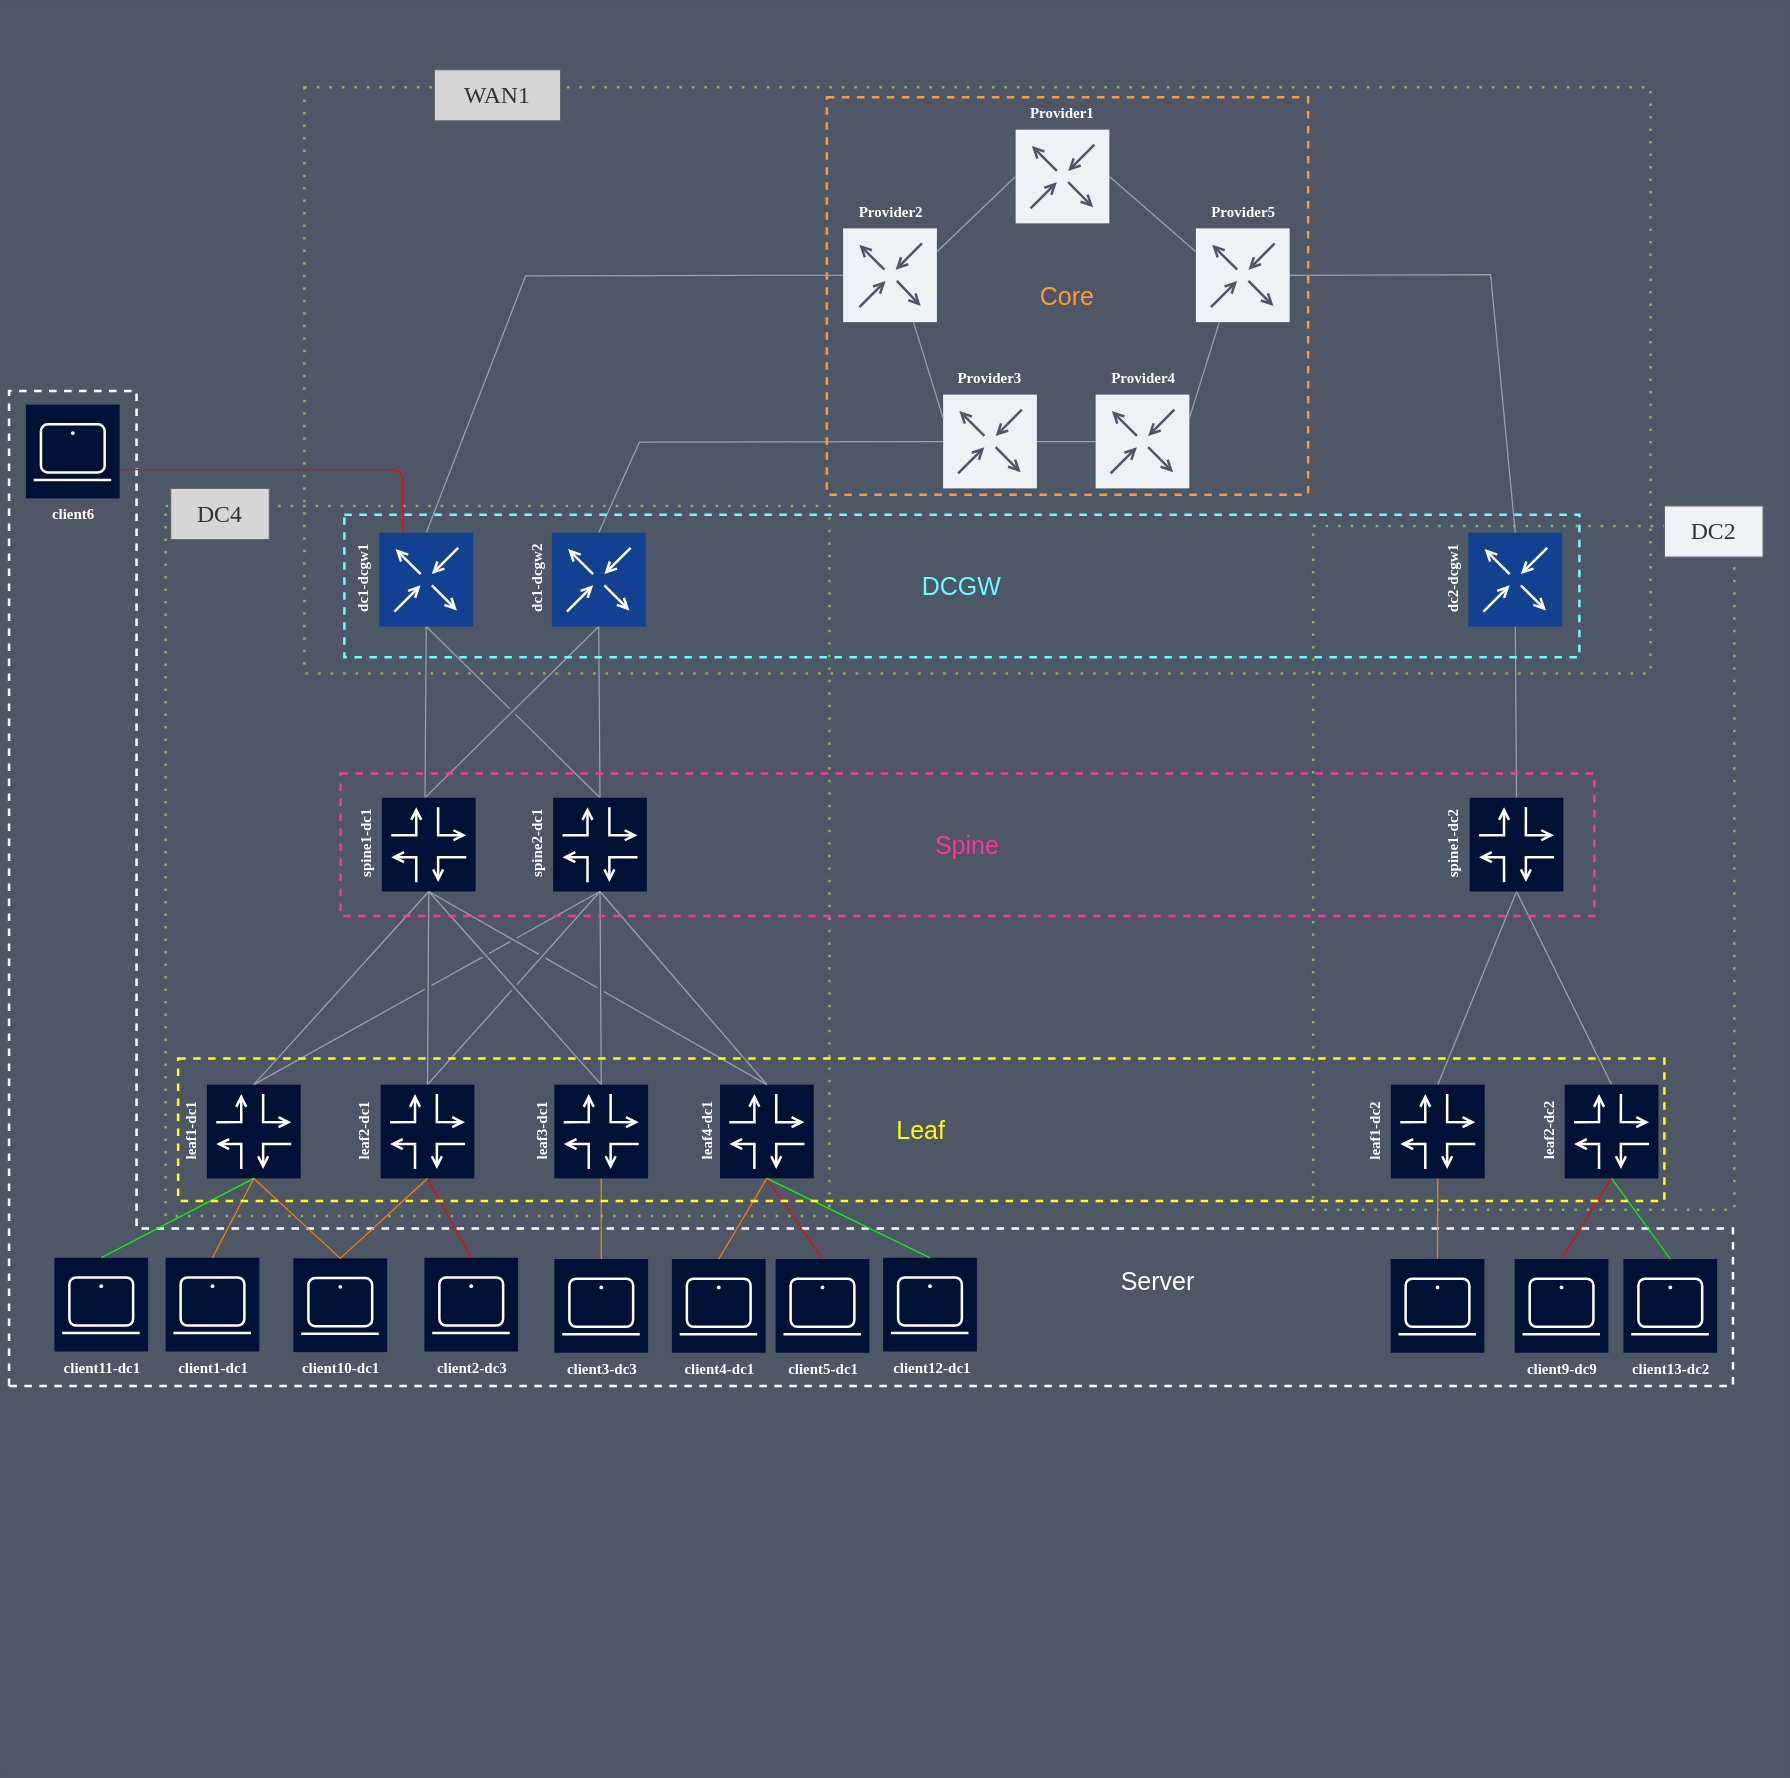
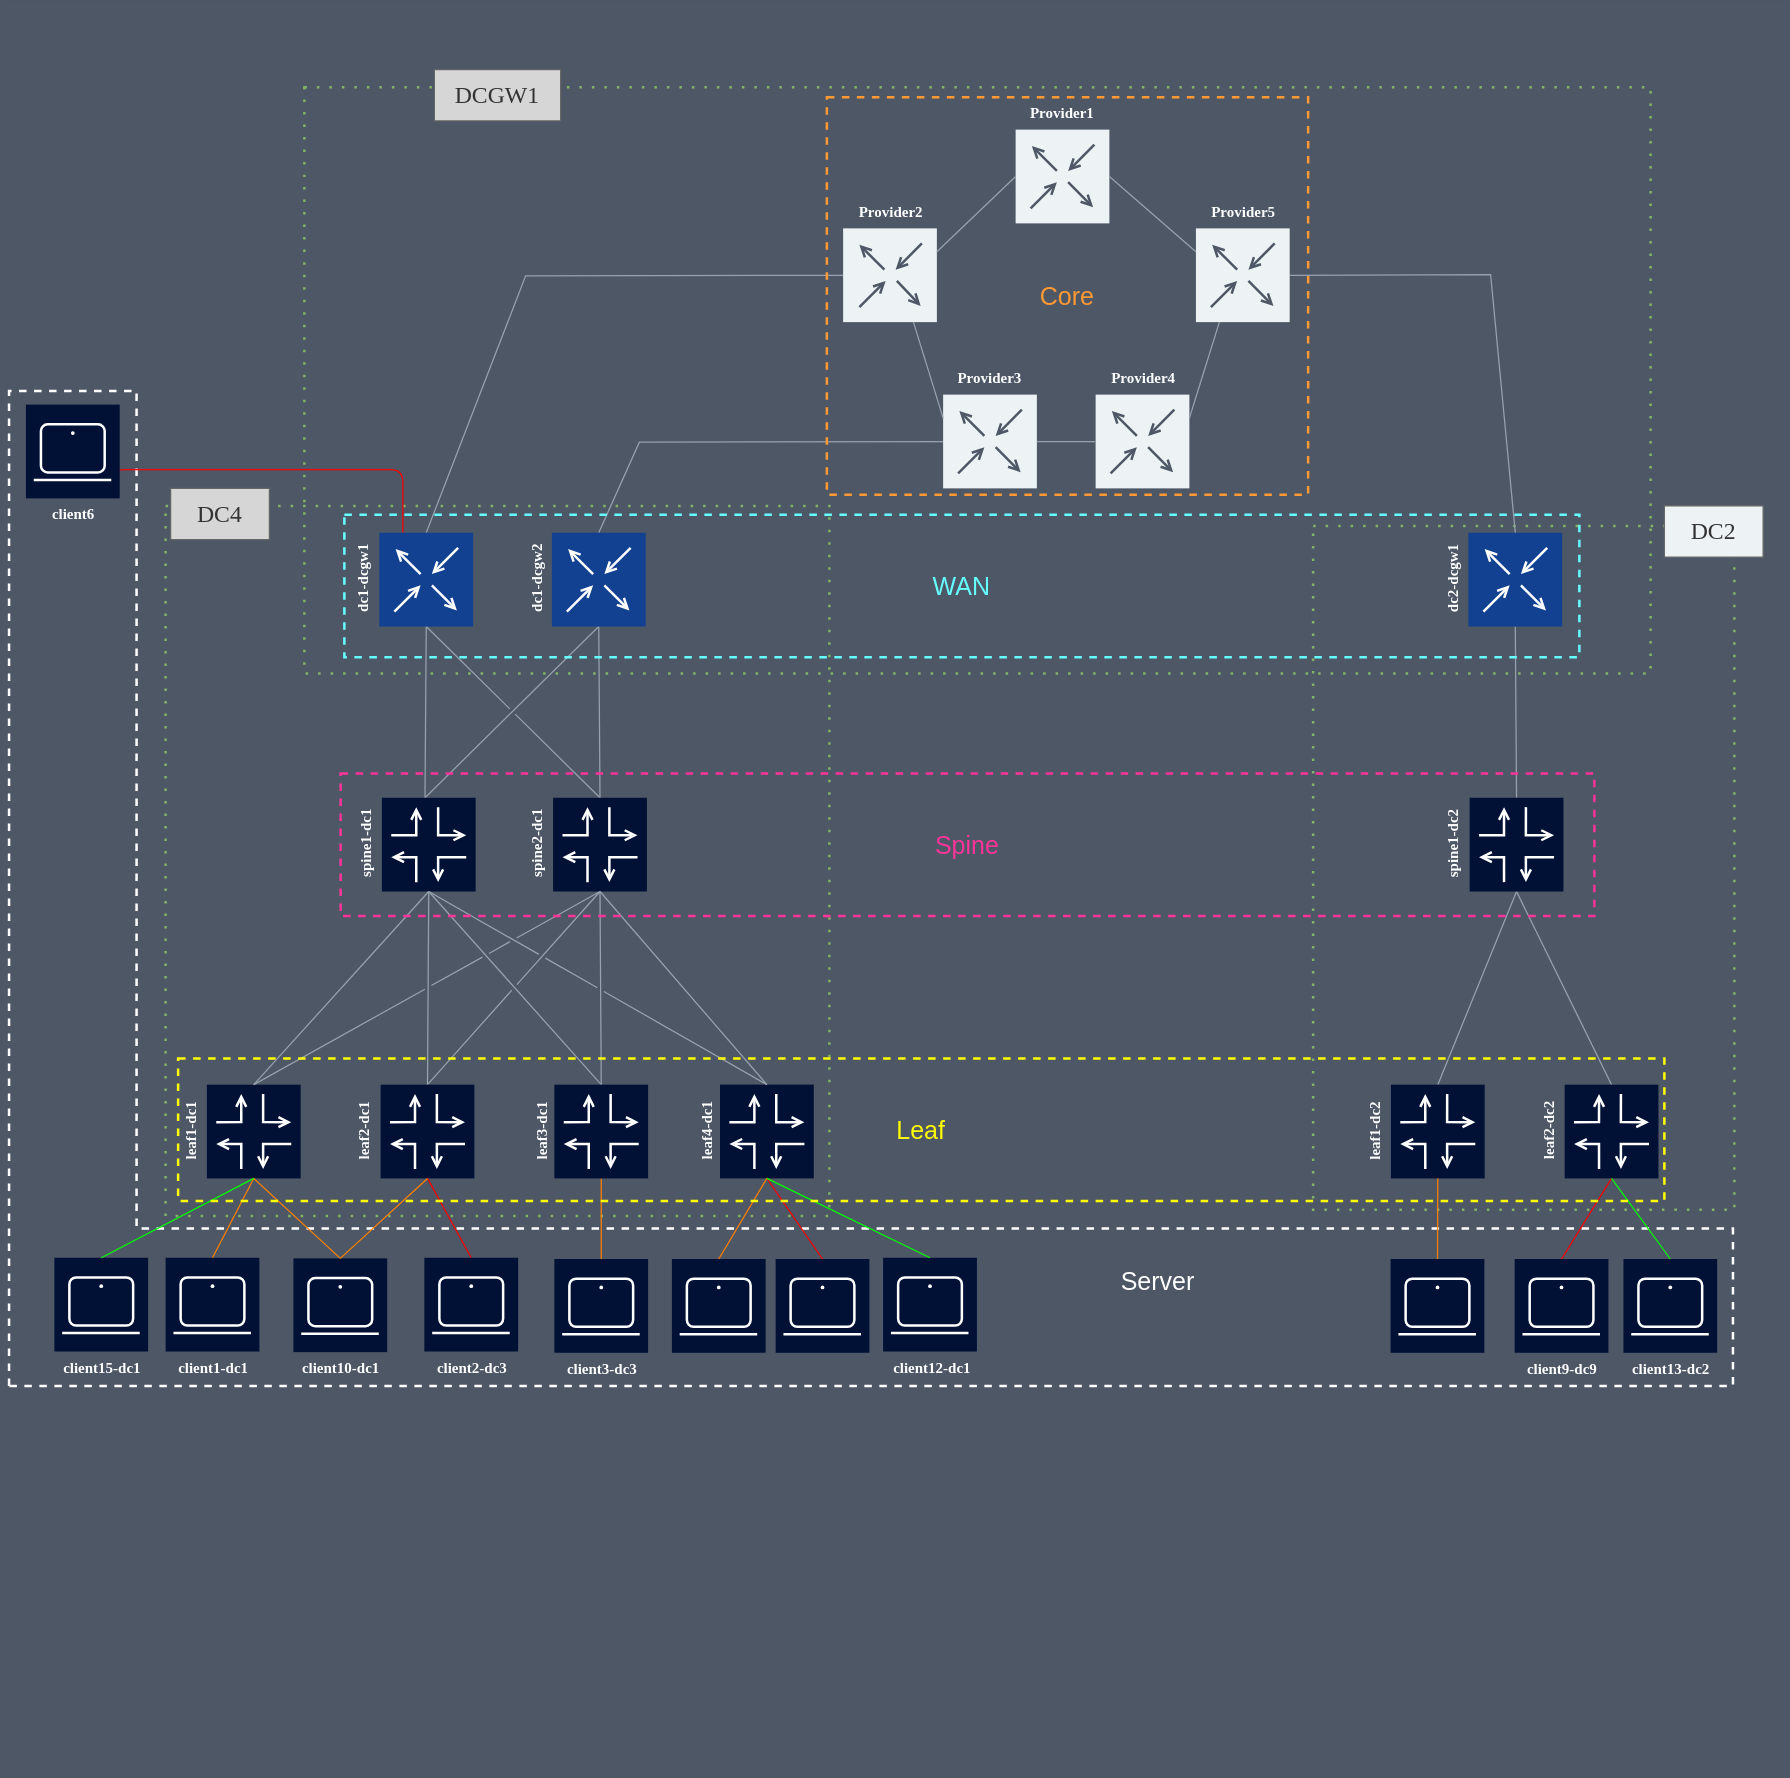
(498, 96) -> (498, 96)
(962, 586) -> (962, 586)
(103, 1368) -> (103, 1368)
(719, 1369) -> none
(823, 1369) -> none
